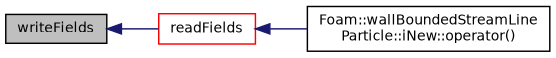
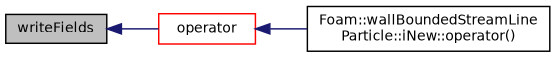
(207, 29) -> (207, 29)
